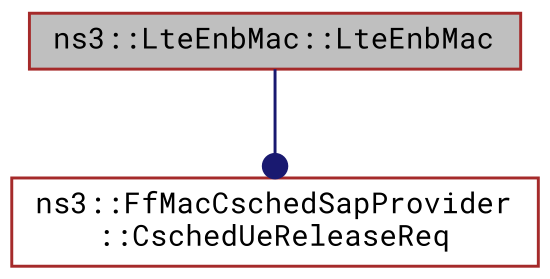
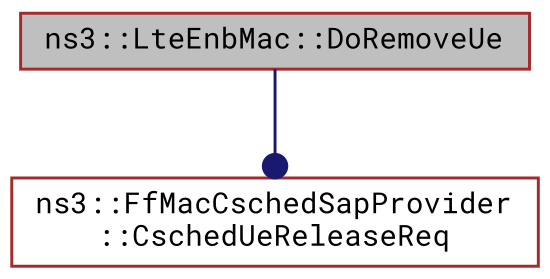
(275, 41) -> (275, 41)
